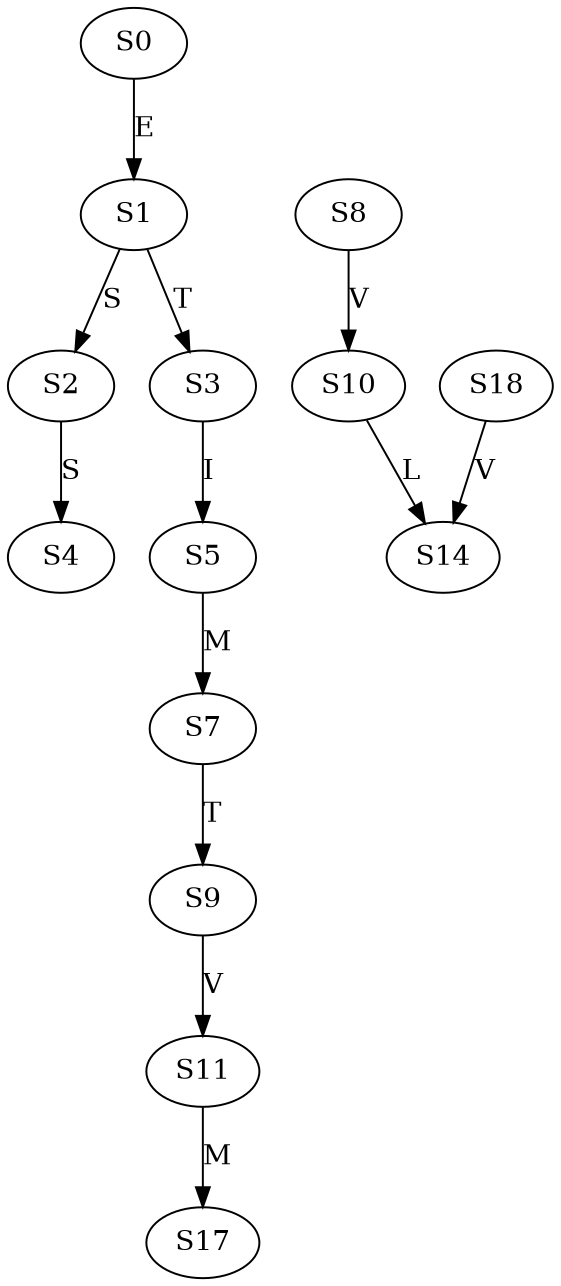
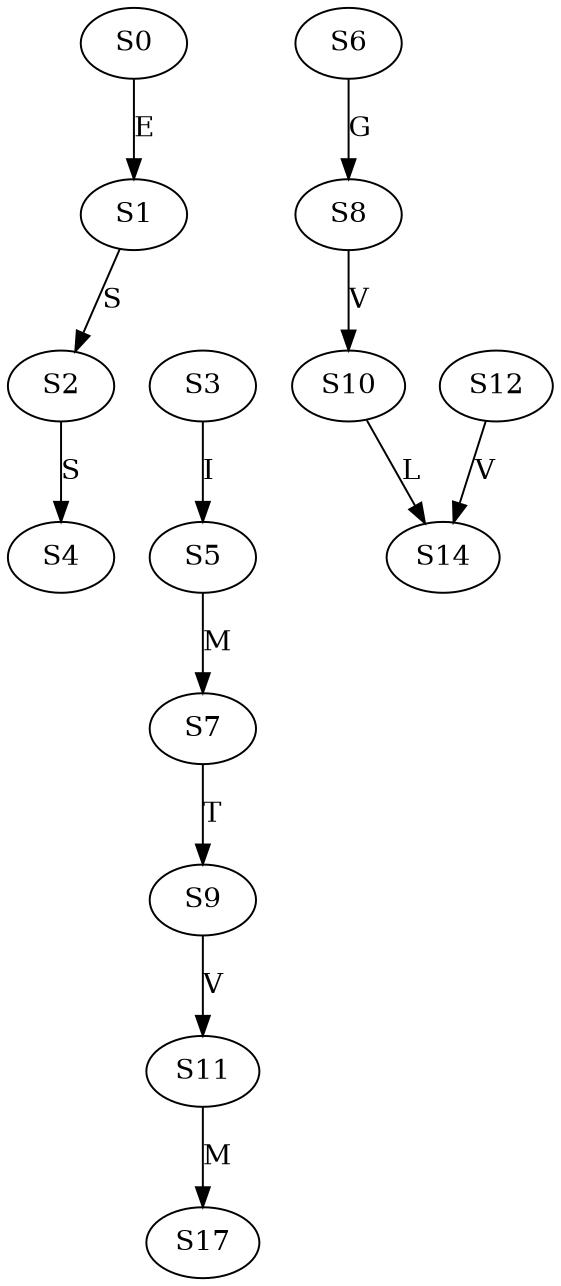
none -> (349, 43)
(165, 291) -> none
(496, 386) -> (496, 386)
